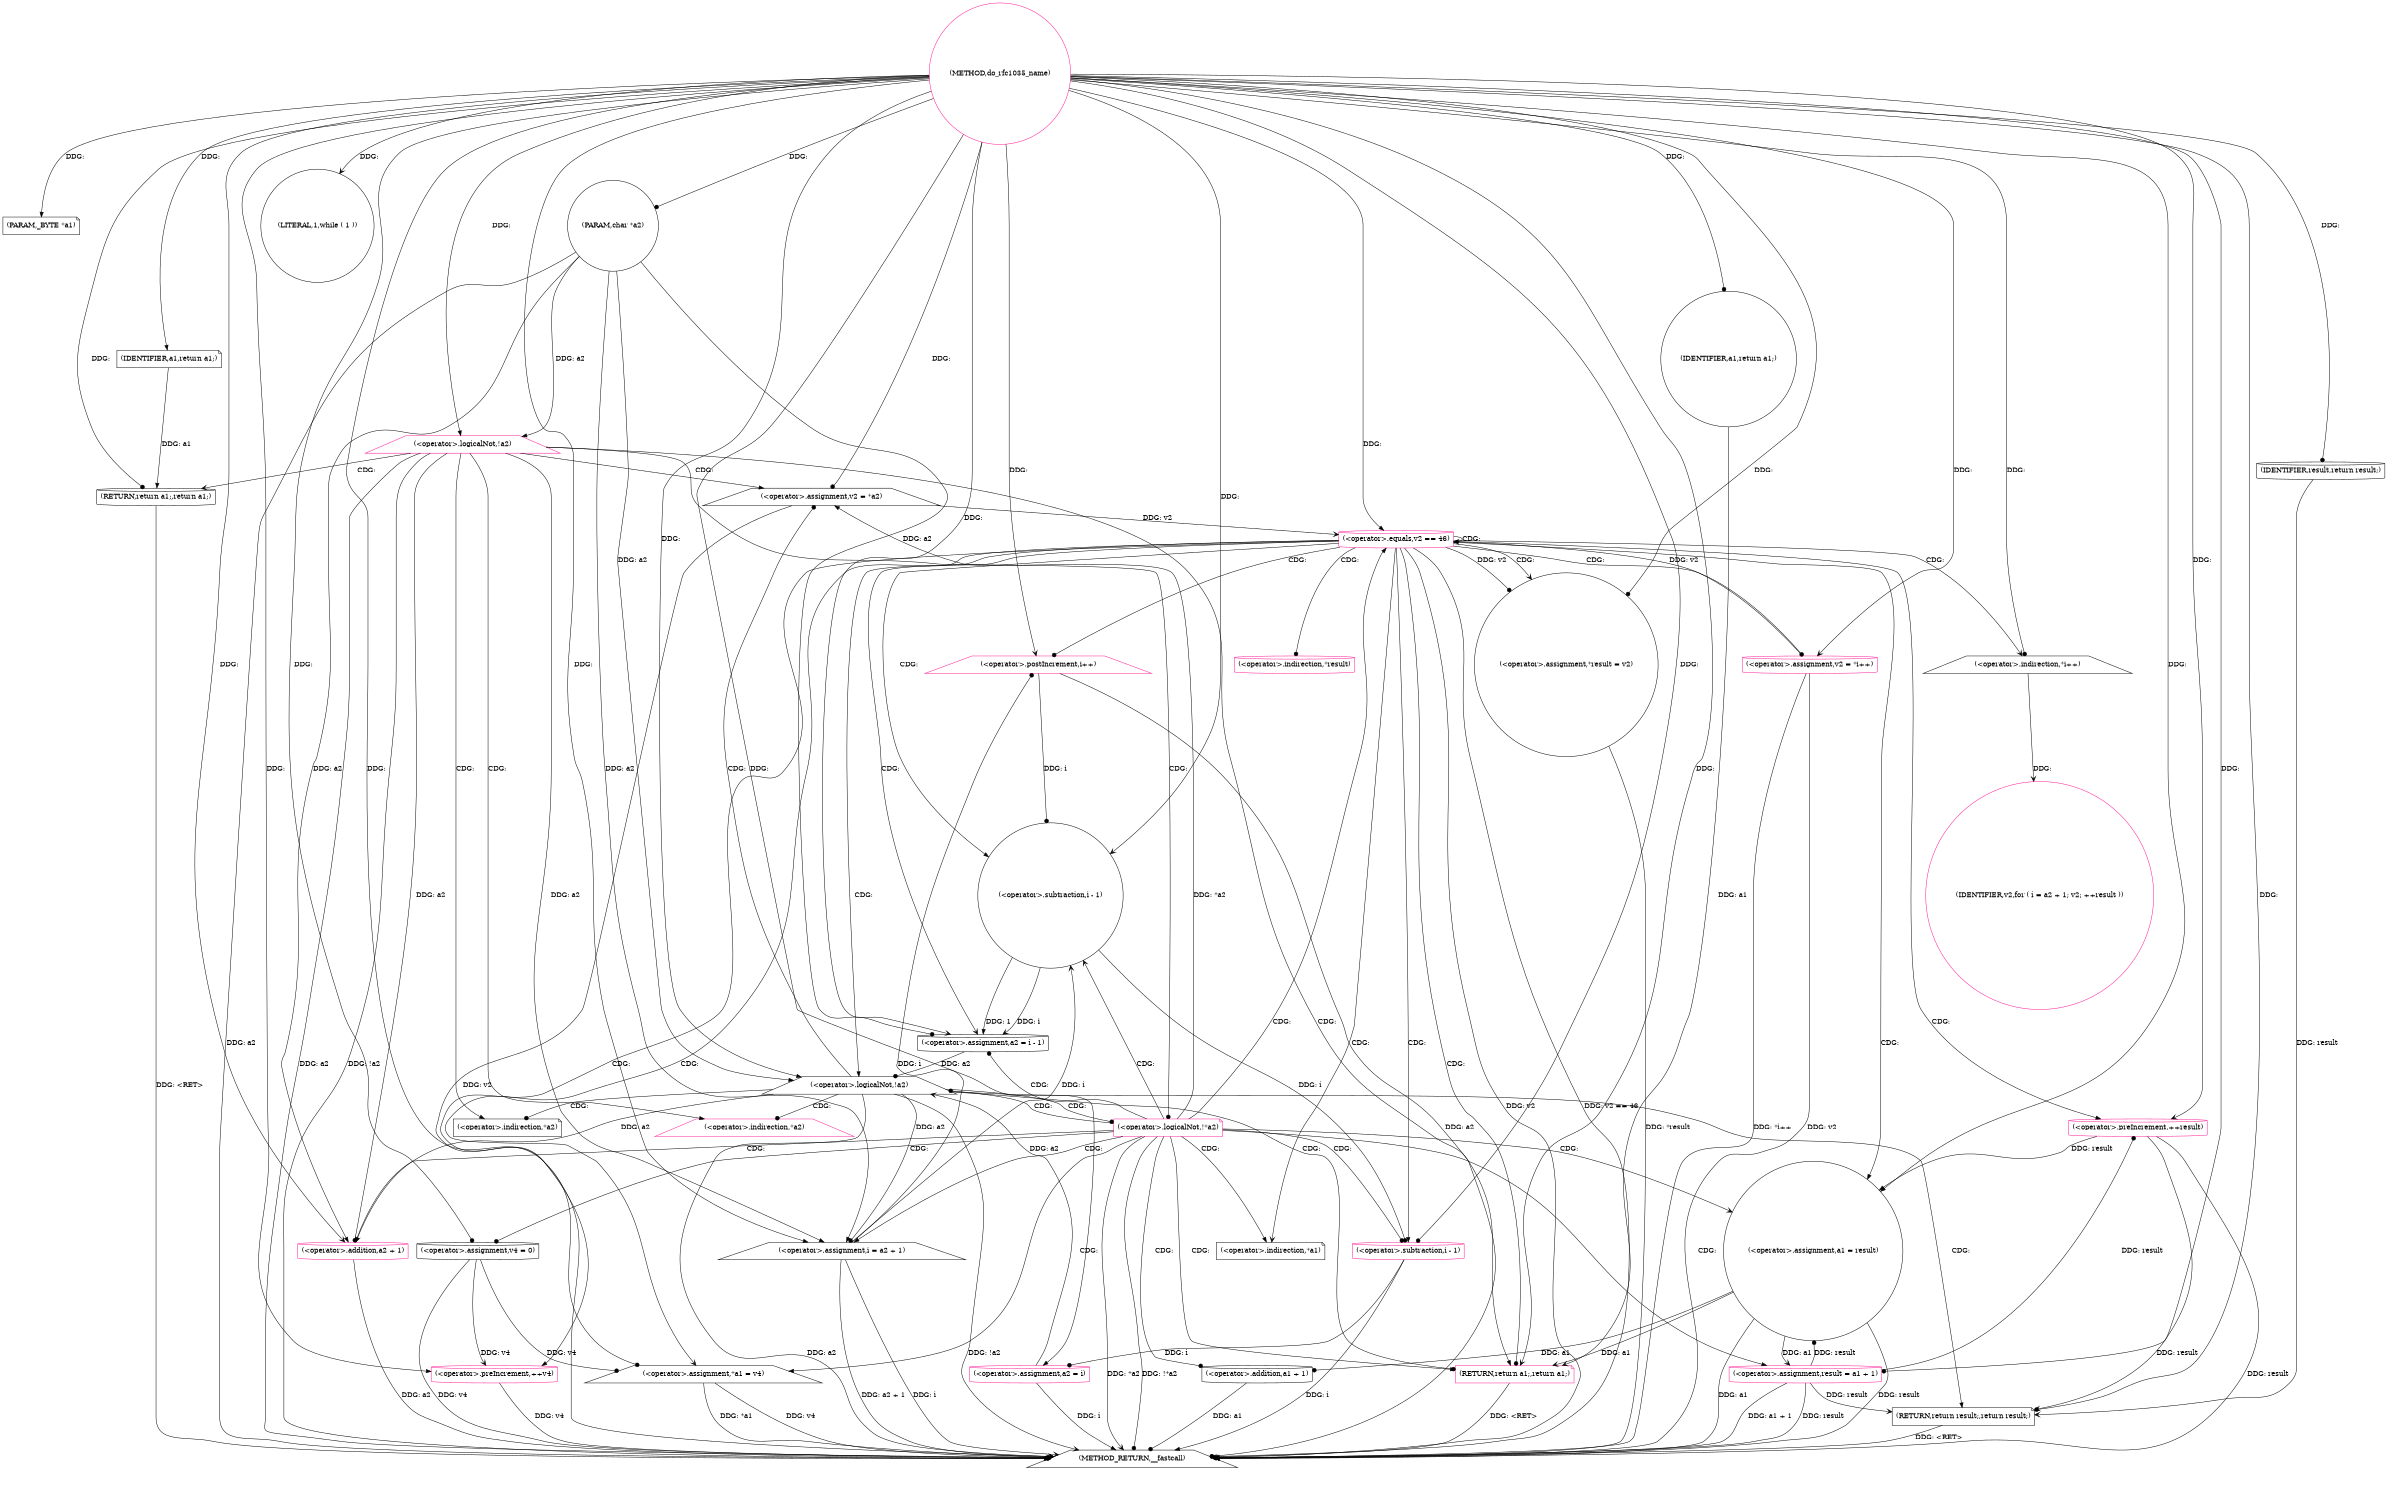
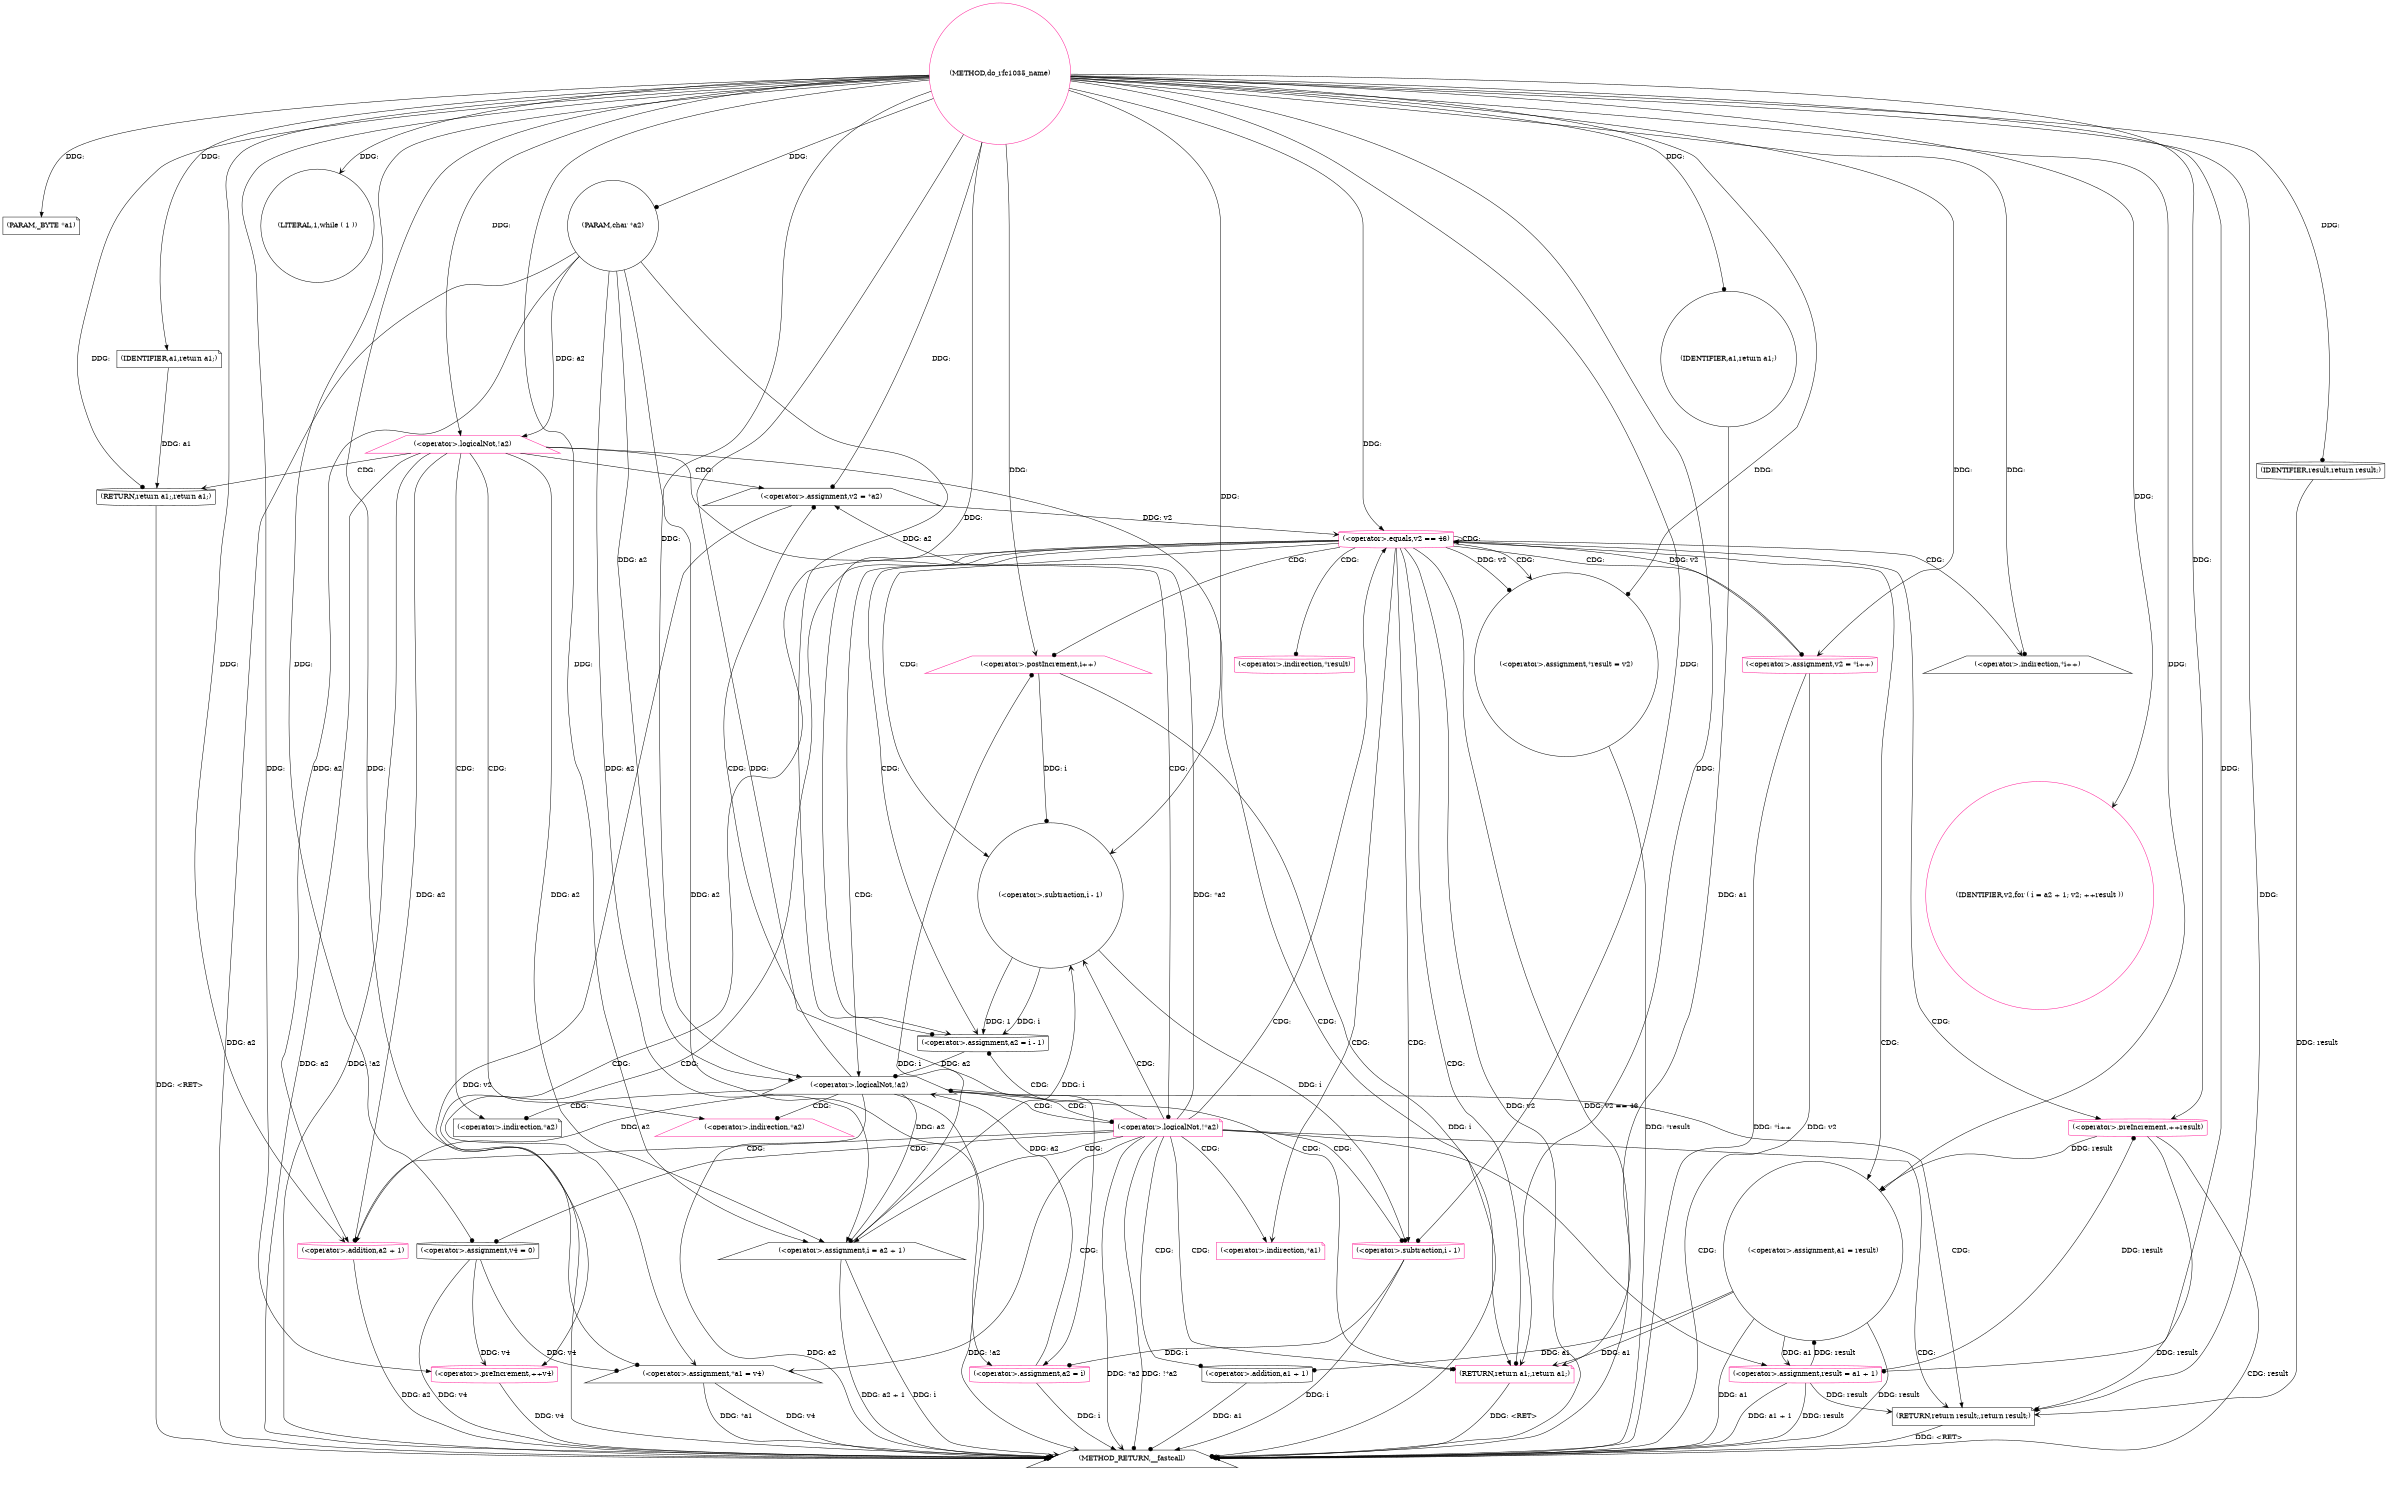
(2031, 725) -> (1863, 133)
none -> (691, 913)
(1460, 1128) -> (1460, 1128)
(1480, 1143) -> (1669, 1149)
(1271, 1251) -> (1271, 1251)
(1006, 1305) -> (1006, 1305)
(2268, 1374) -> (2268, 1374)
